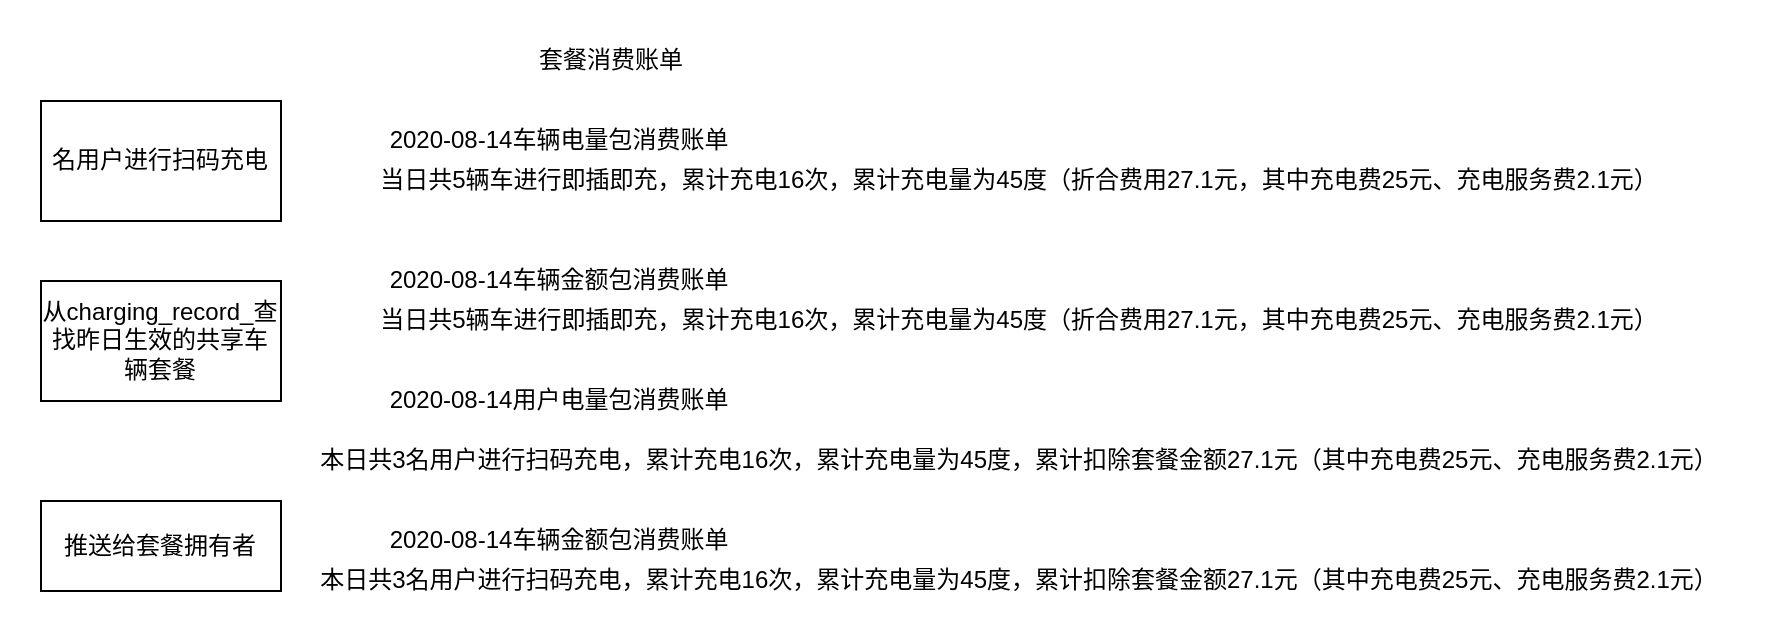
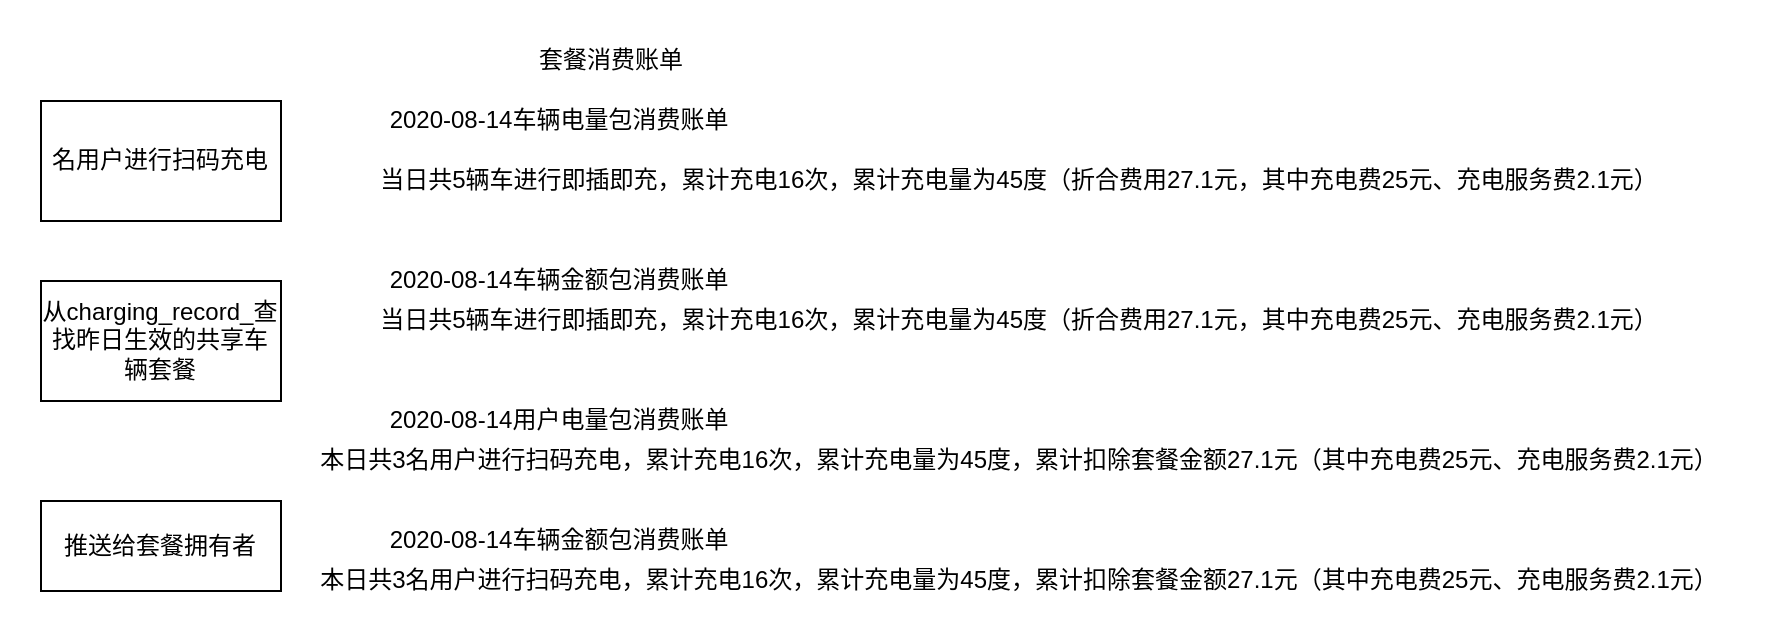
(559, 141) -> (559, 121)
(559, 401) -> (559, 421)
